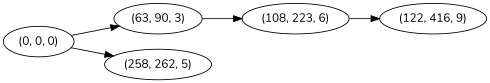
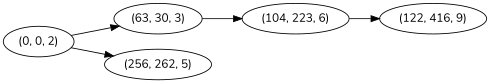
(158, 19) -> (158, 19)
(296, 19) -> (296, 19)
(39, 42) -> (39, 42)
(158, 64) -> (158, 64)
